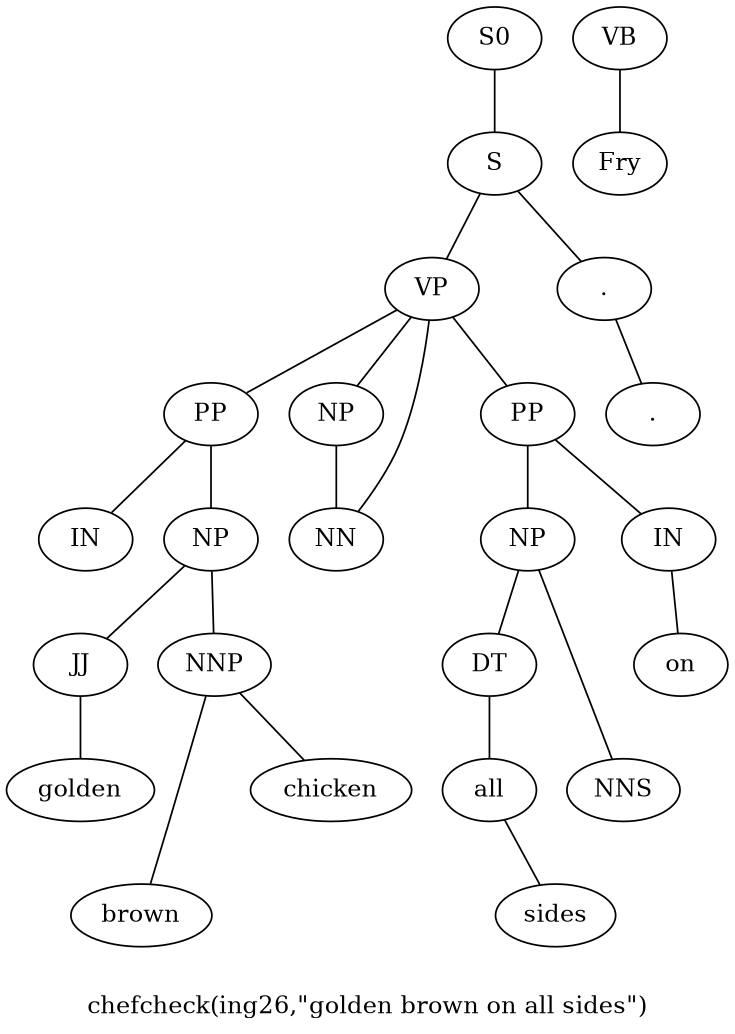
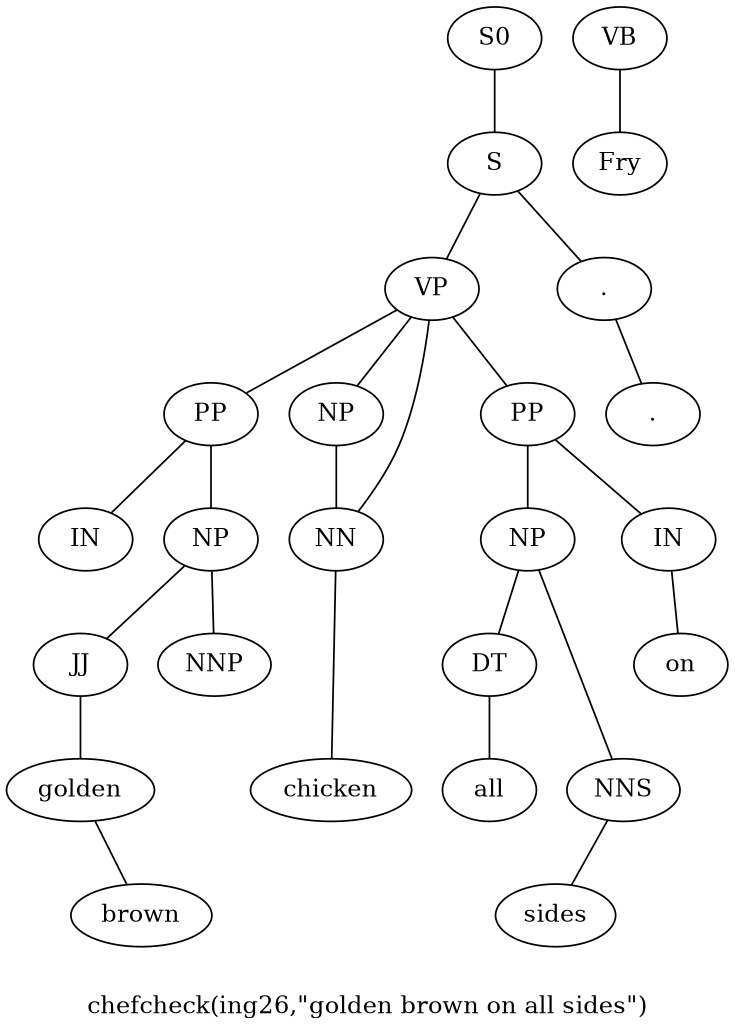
(272, 727) -> (334, 665)
(178, 790) -> (111, 853)
(522, 852) -> (589, 853)
